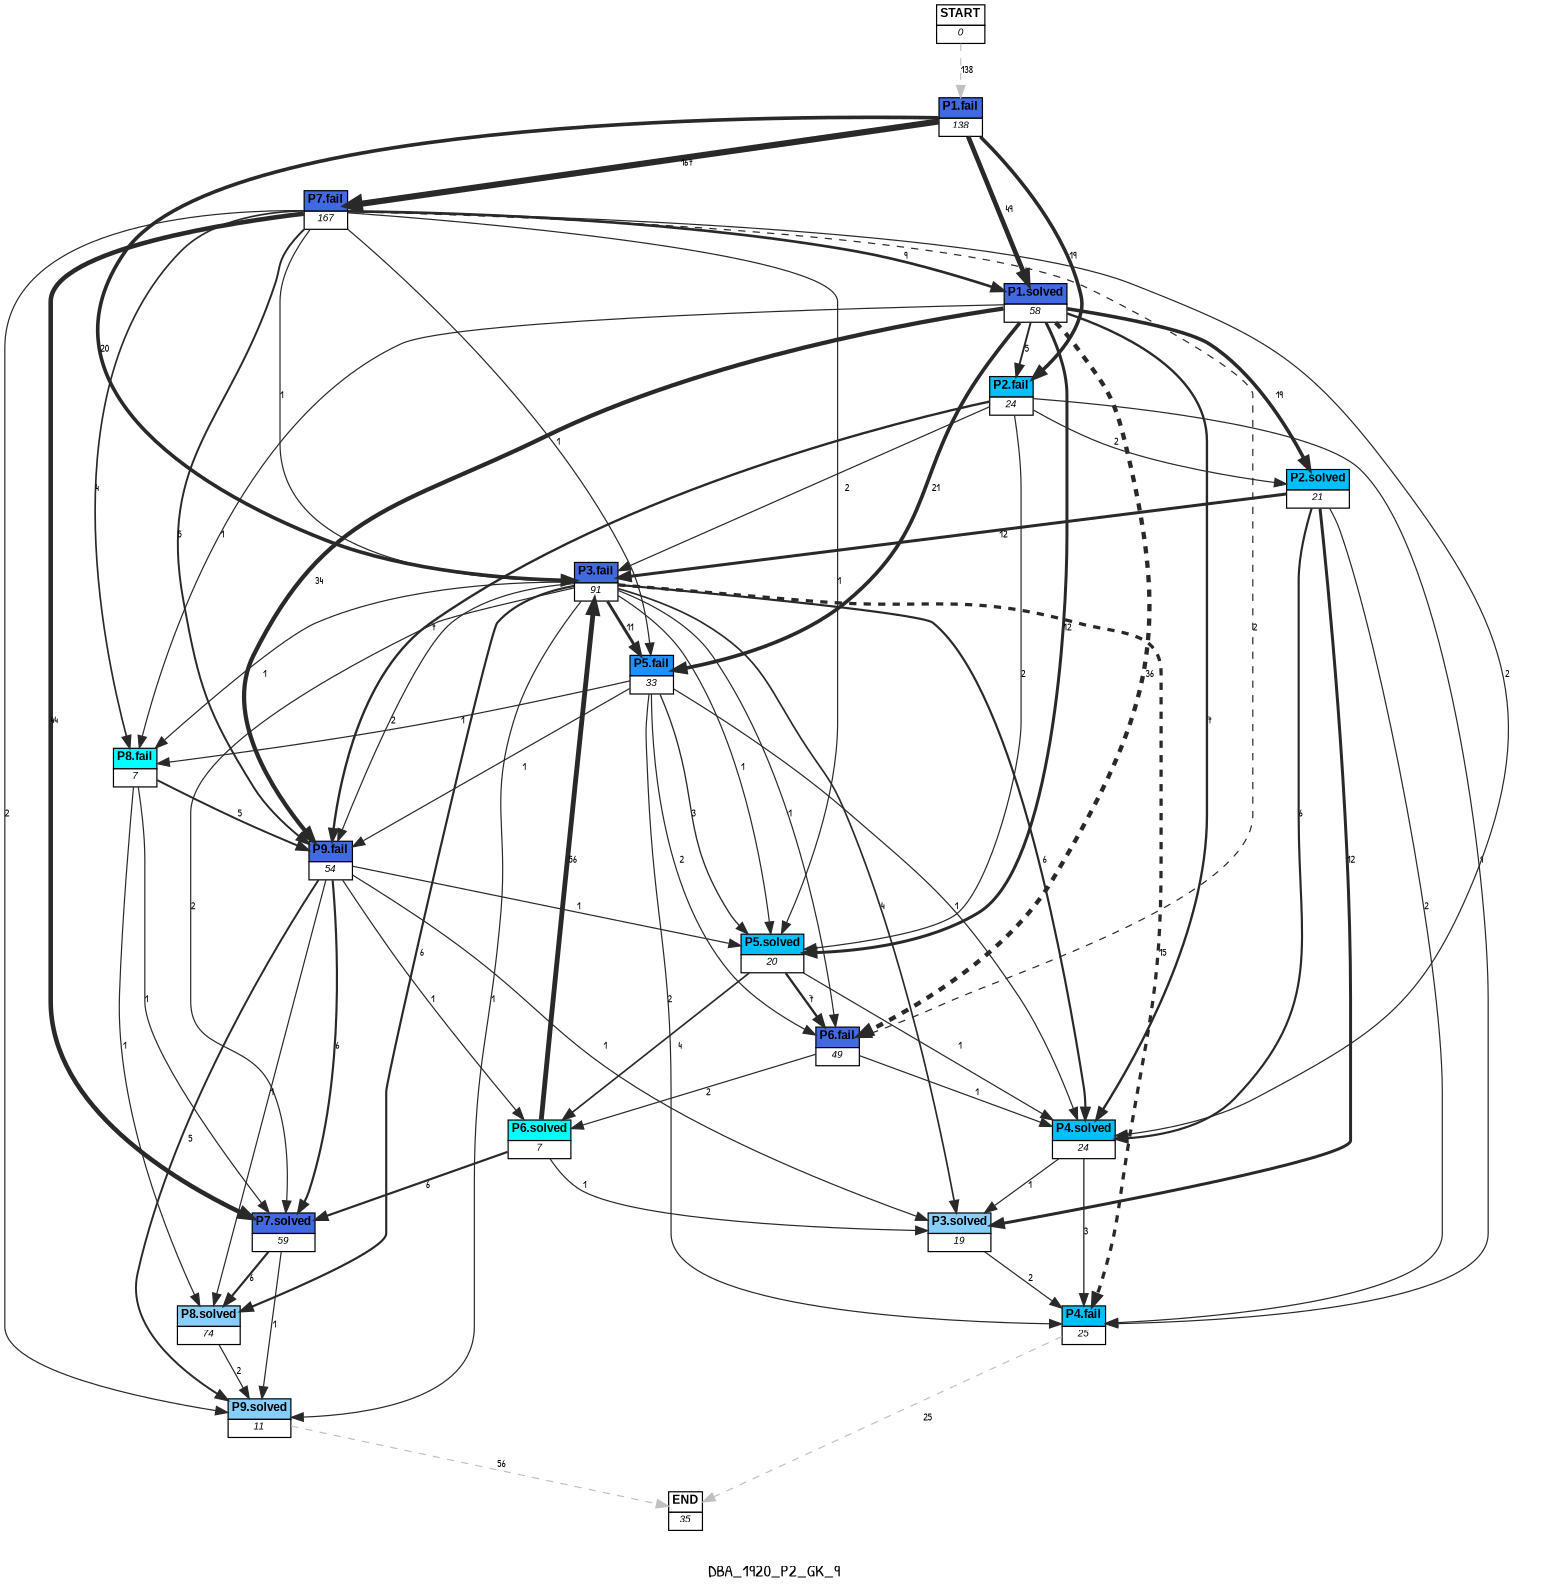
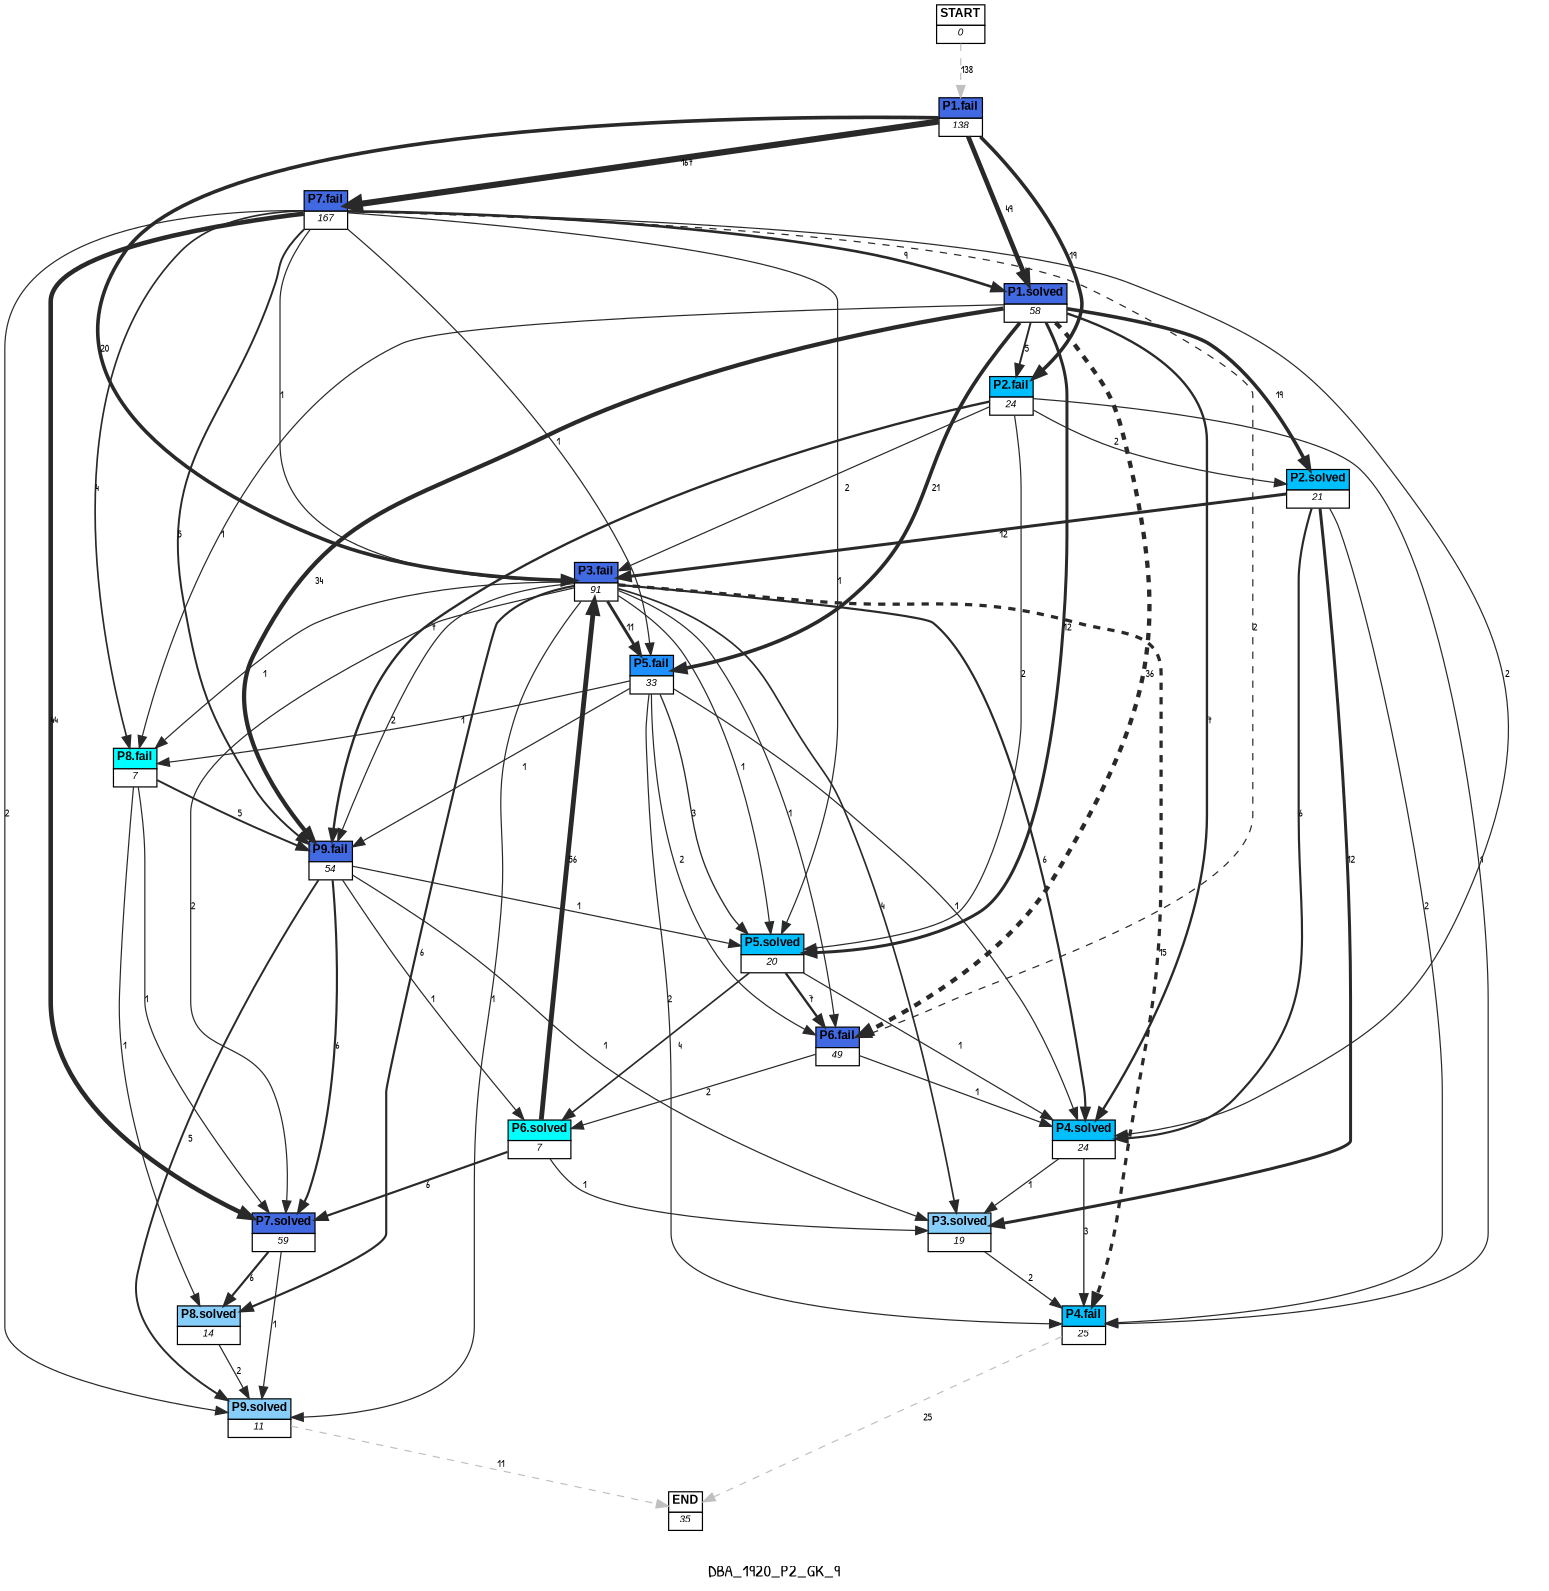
(274, 1076) -> none
(209, 1334) -> (209, 1334)
(501, 1465) -> (501, 1465)
